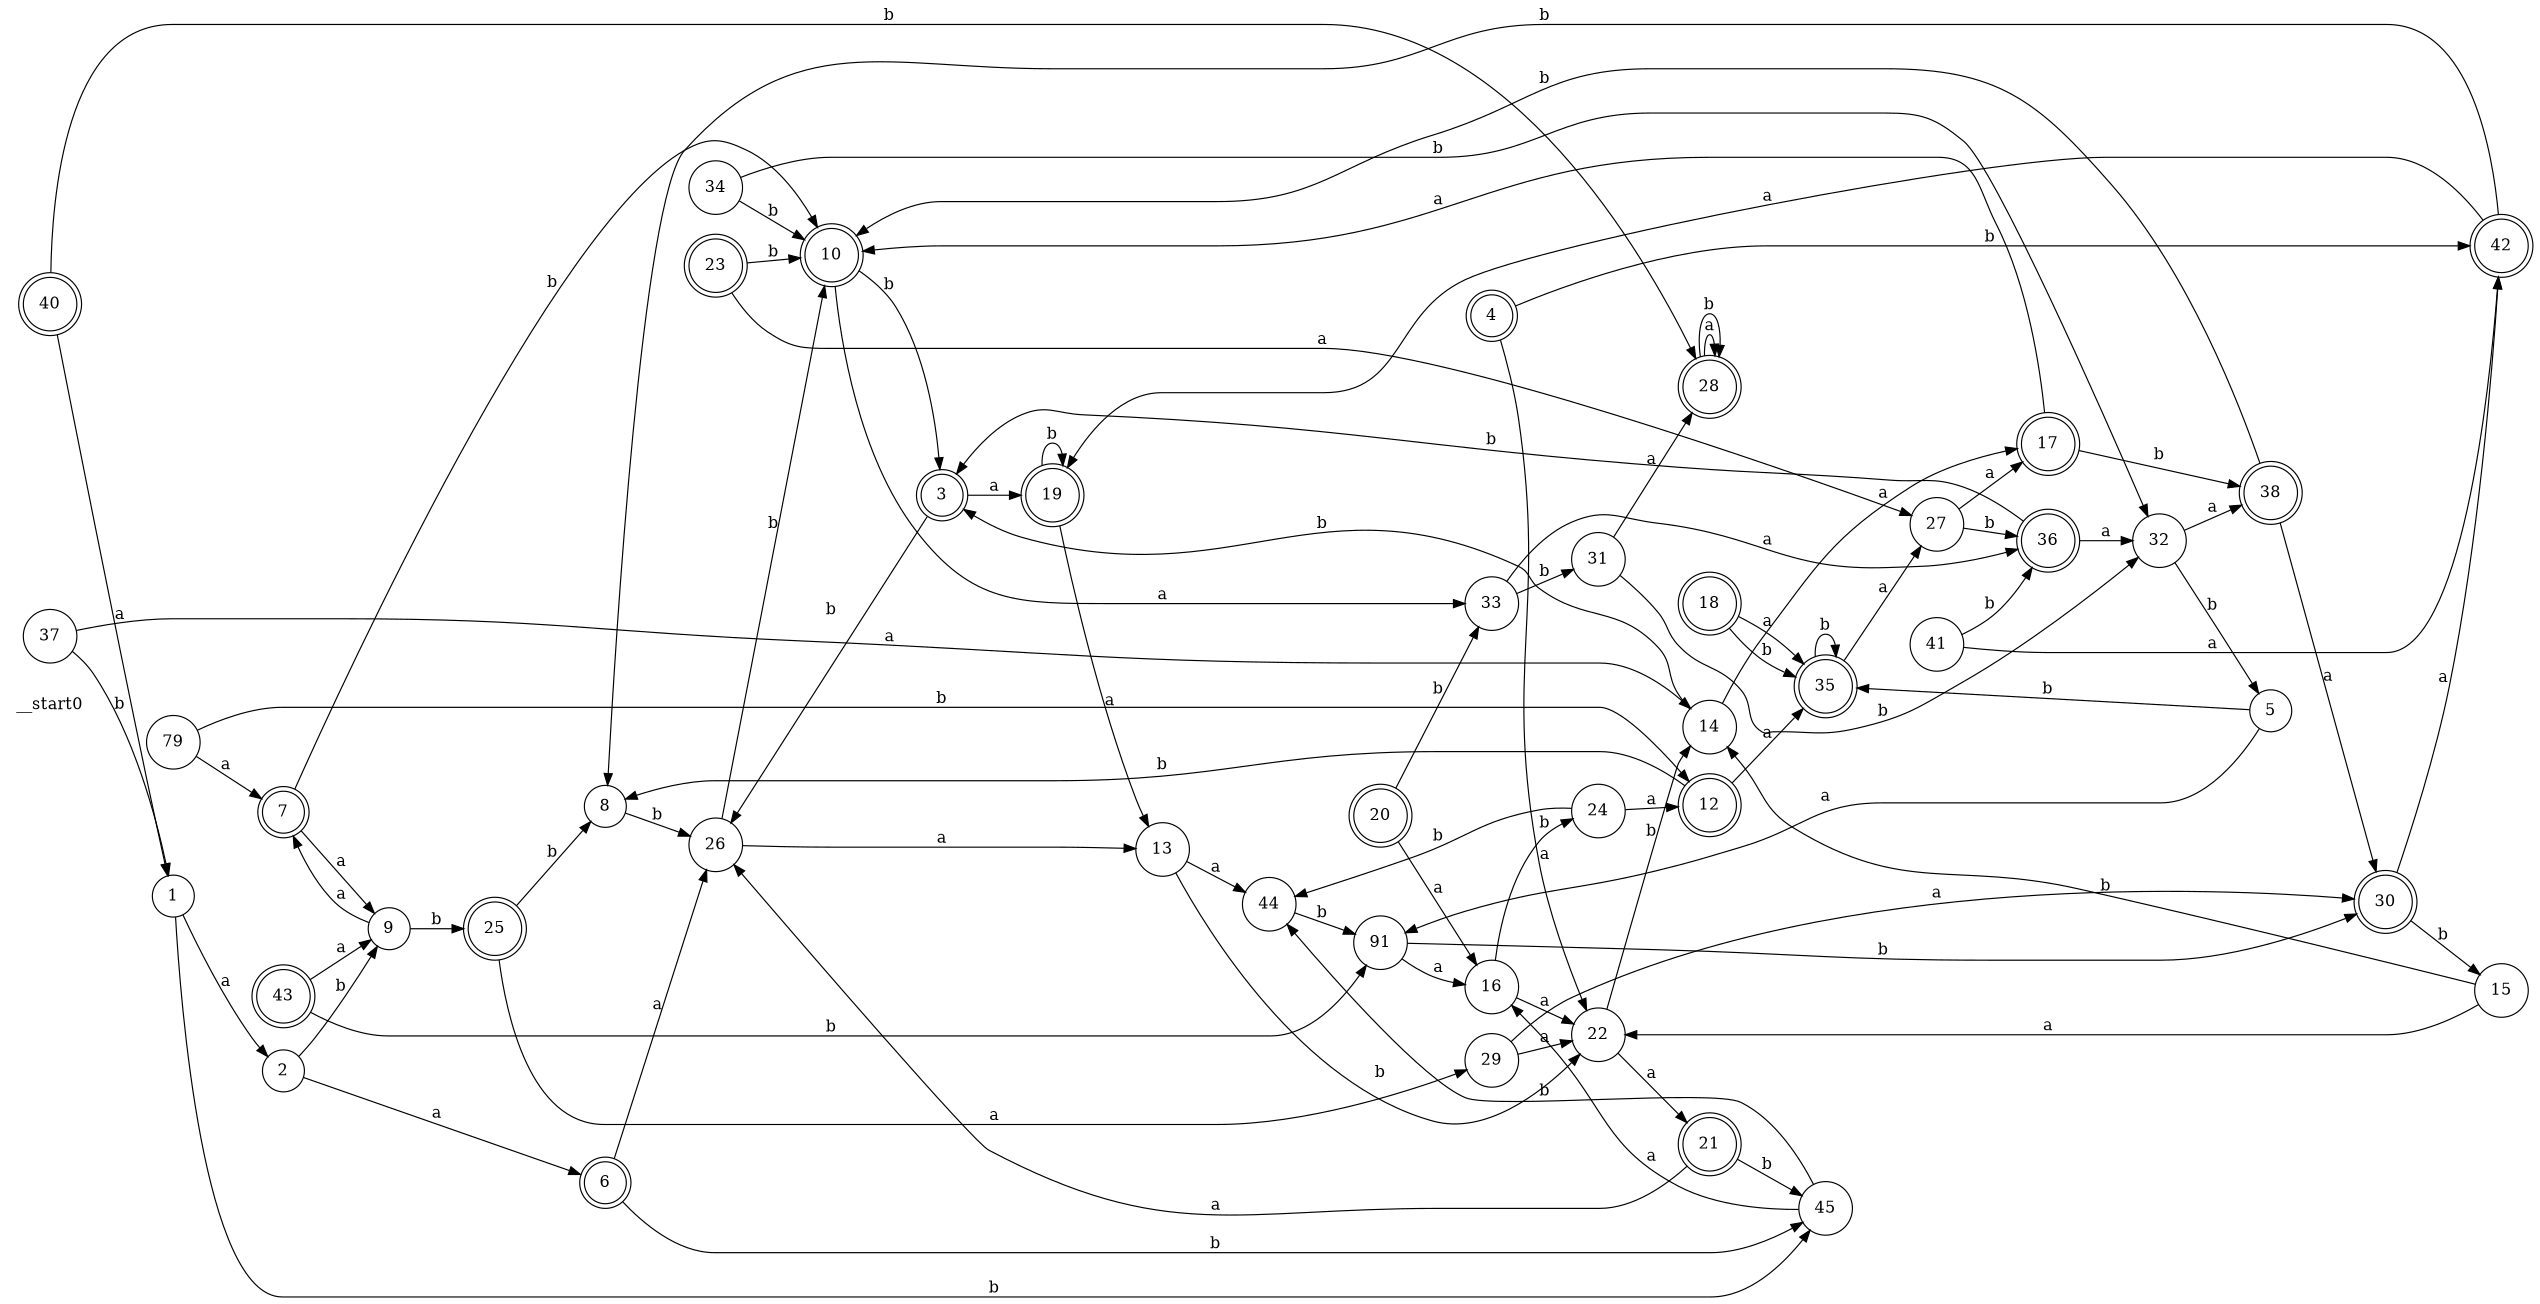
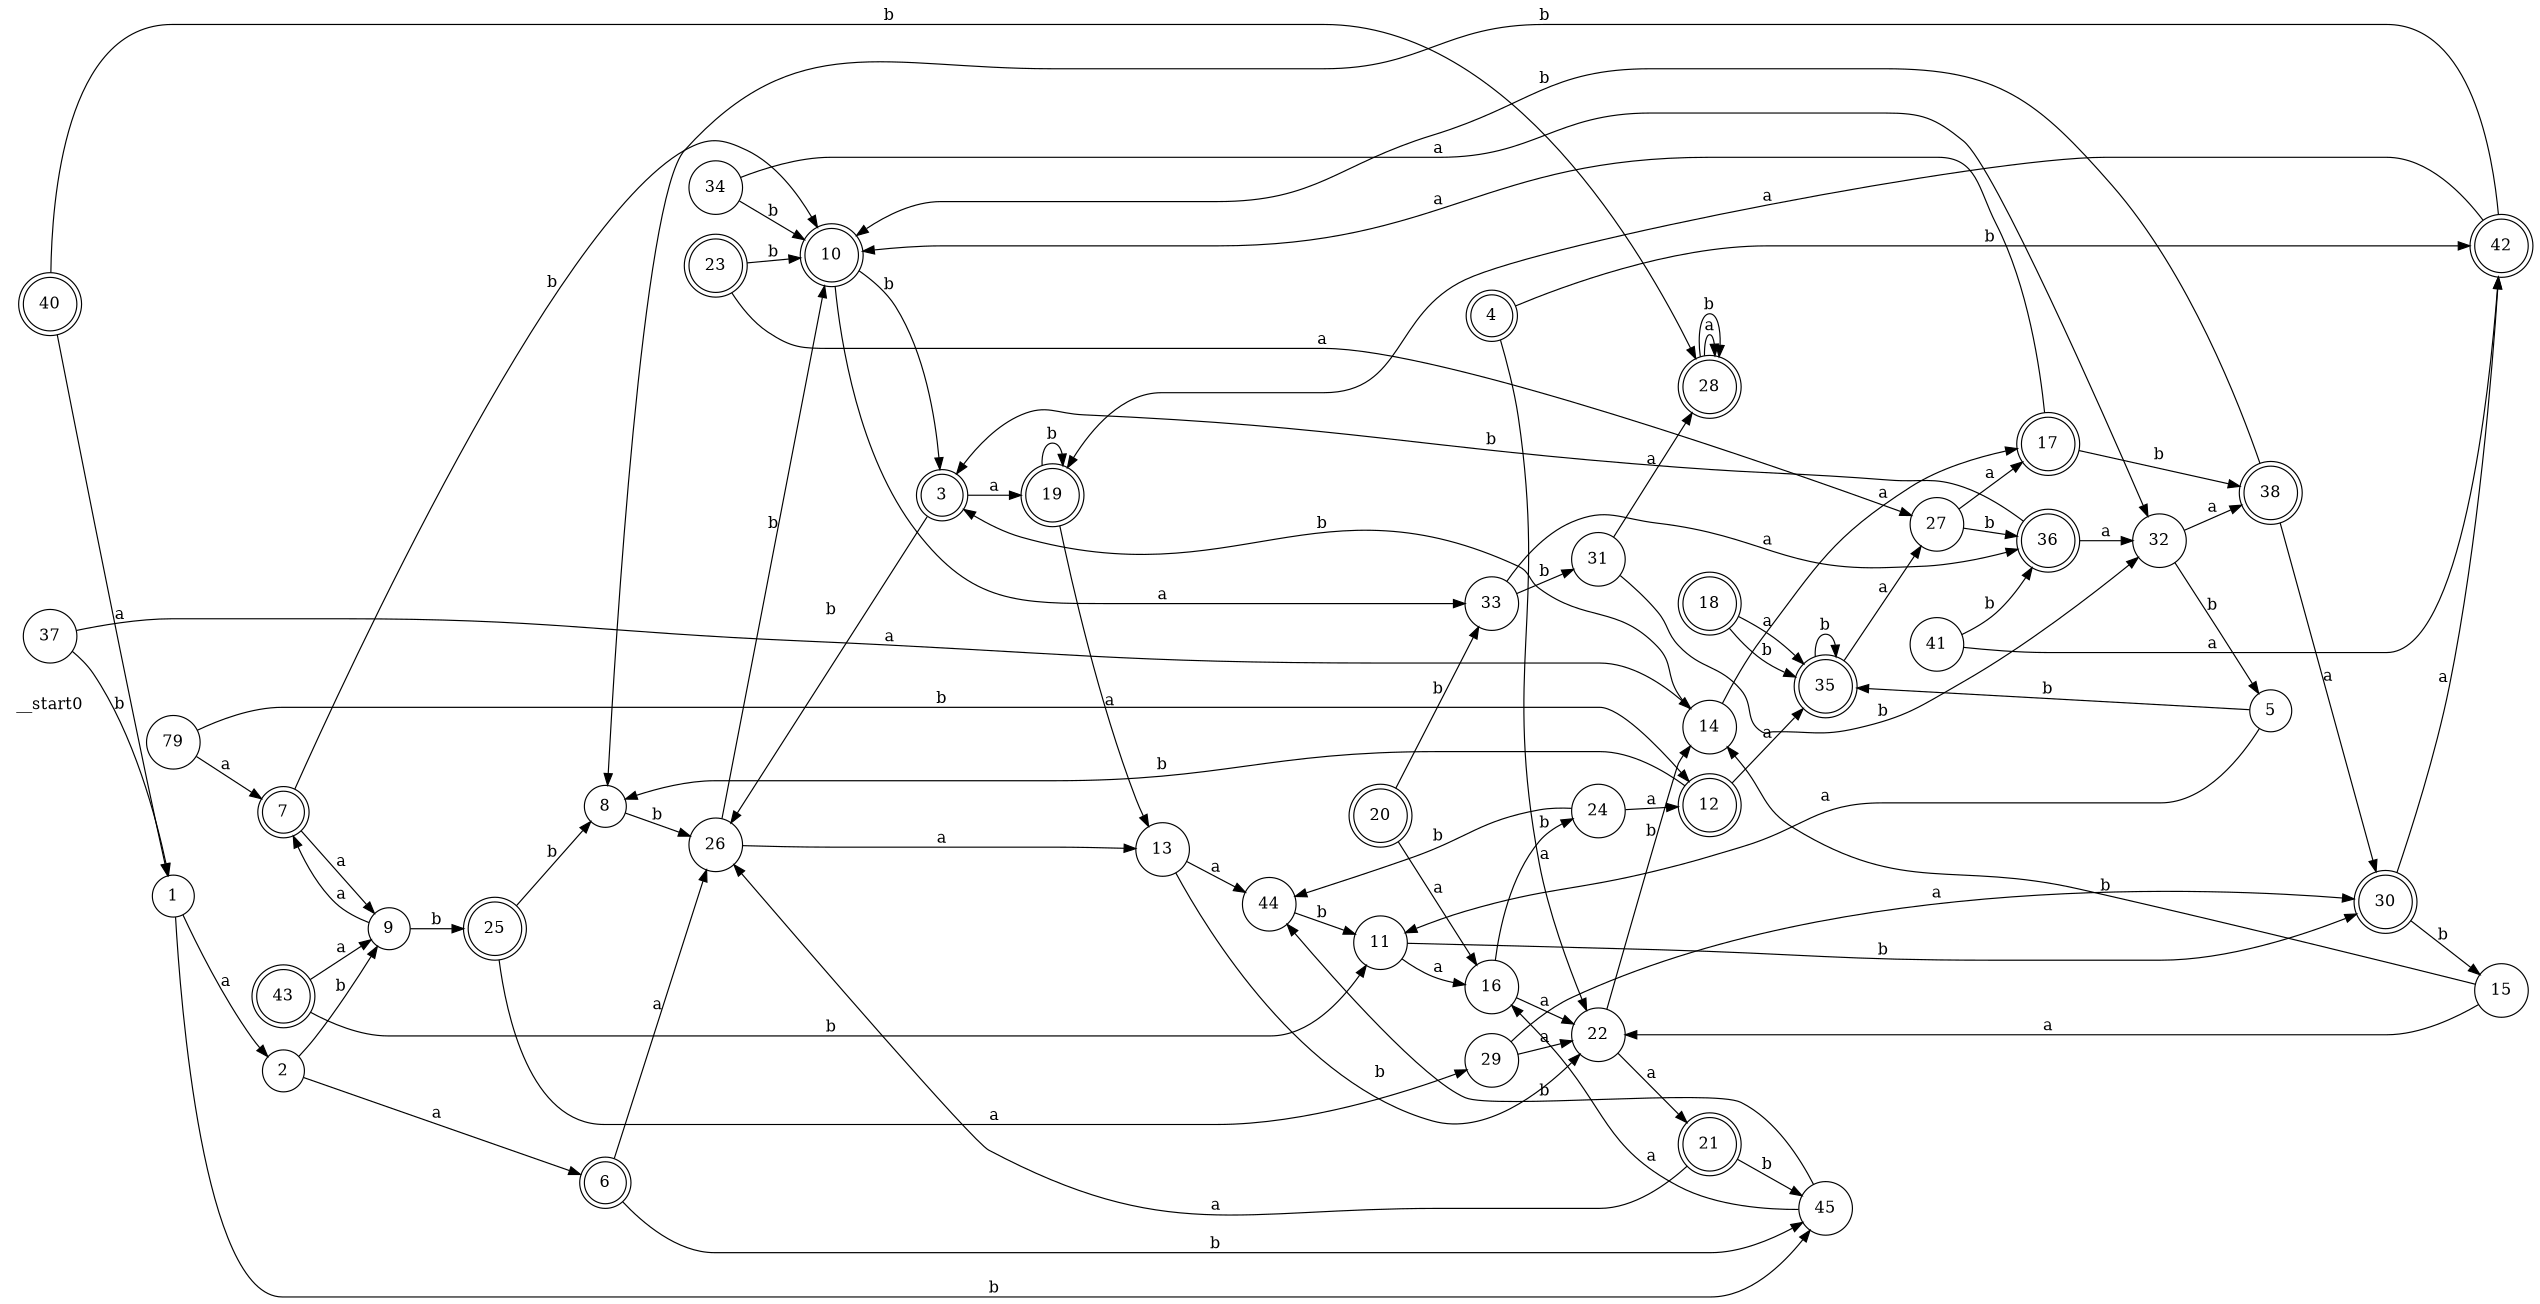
(1439, 149) -> (1439, 149)
(1381, 943) -> (1381, 943)
